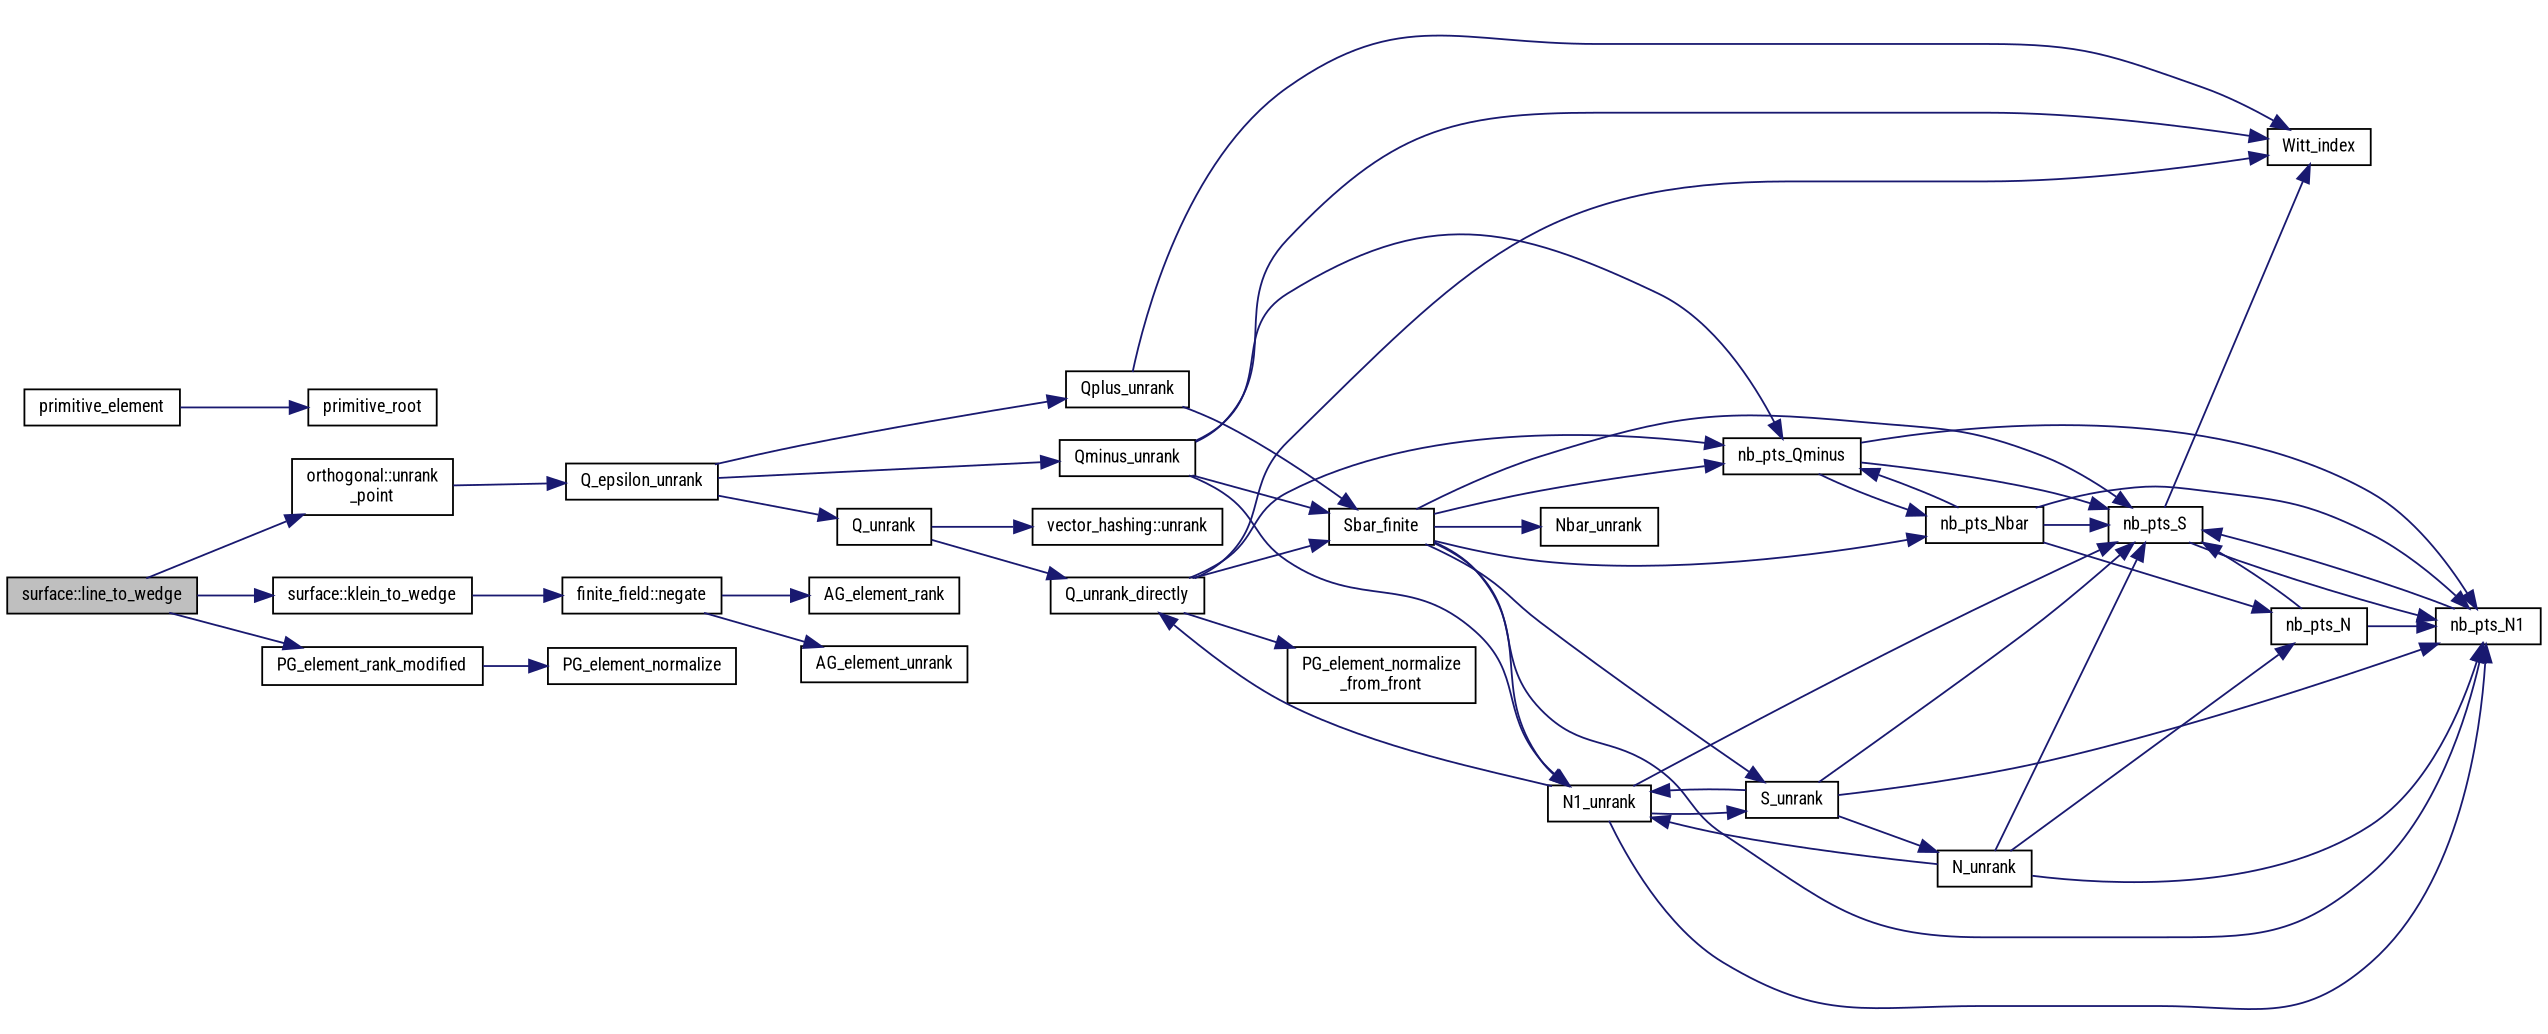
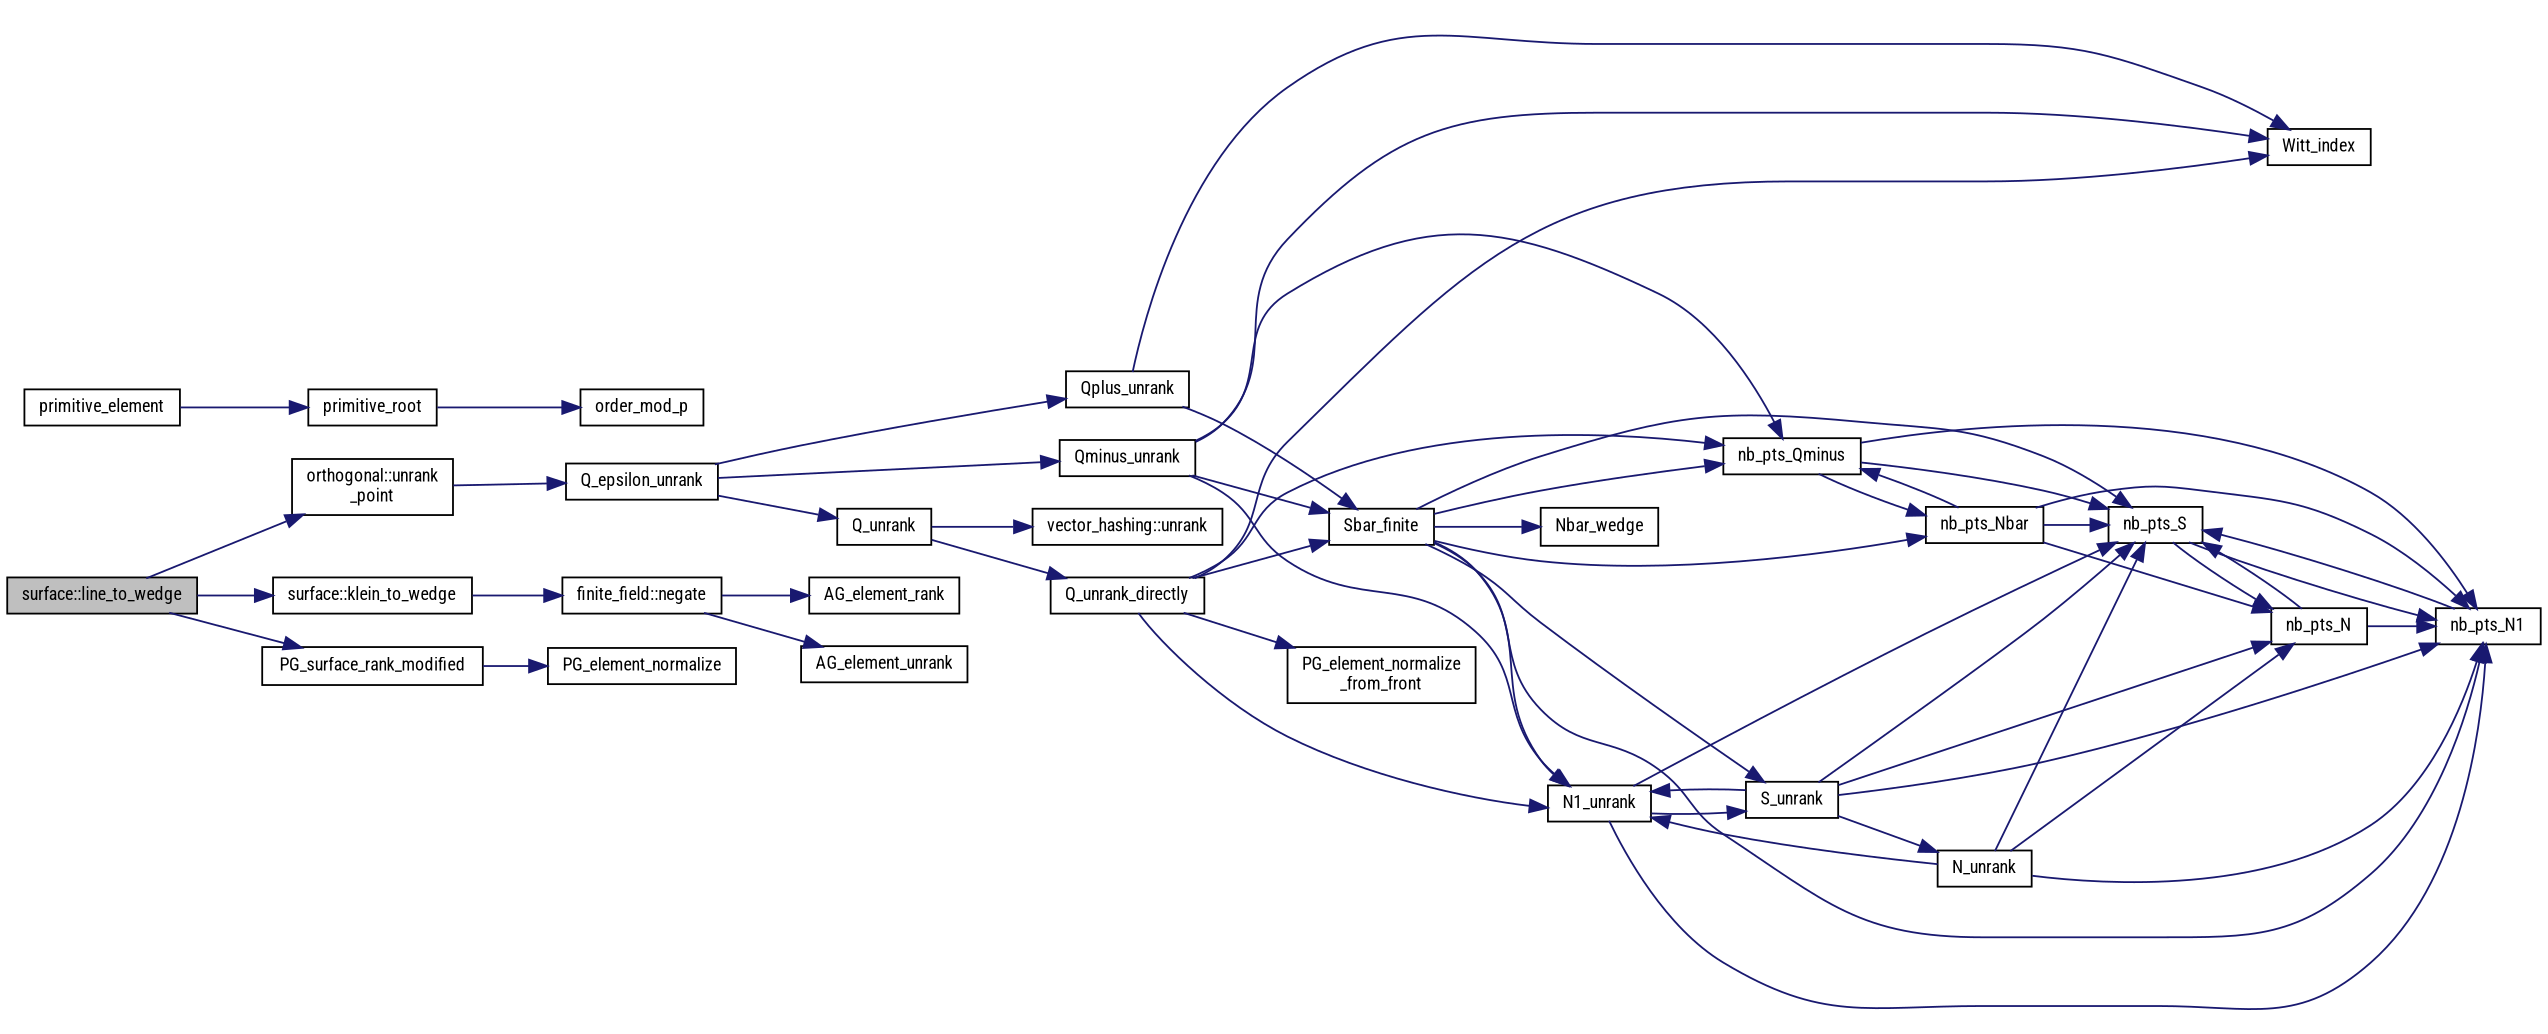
(2234, 345) -> (2213, 572)
none -> (642, 407)
(1599, 527) -> (1599, 527)
(373, 666) -> (373, 666)
none -> (2046, 716)
(1351, 731) -> (1314, 749)
